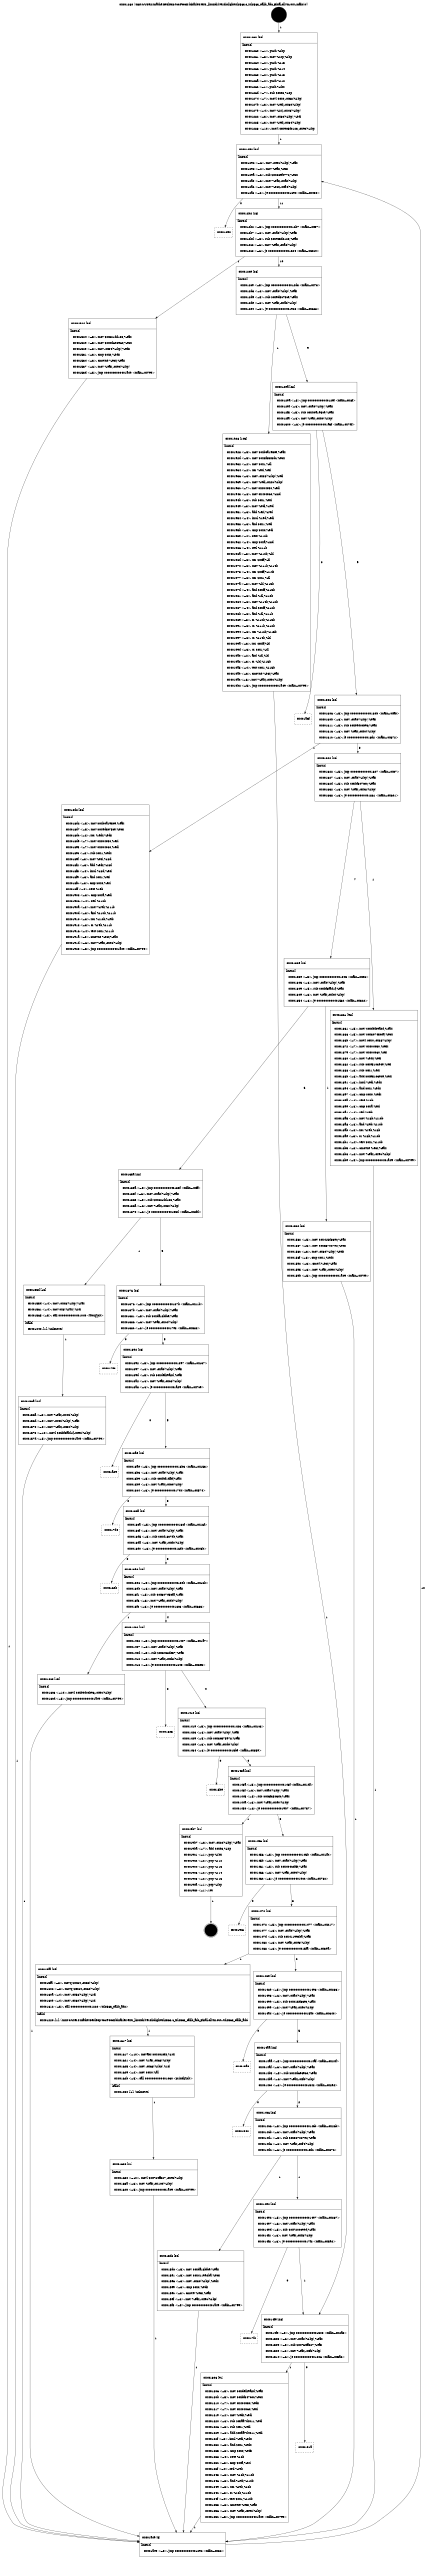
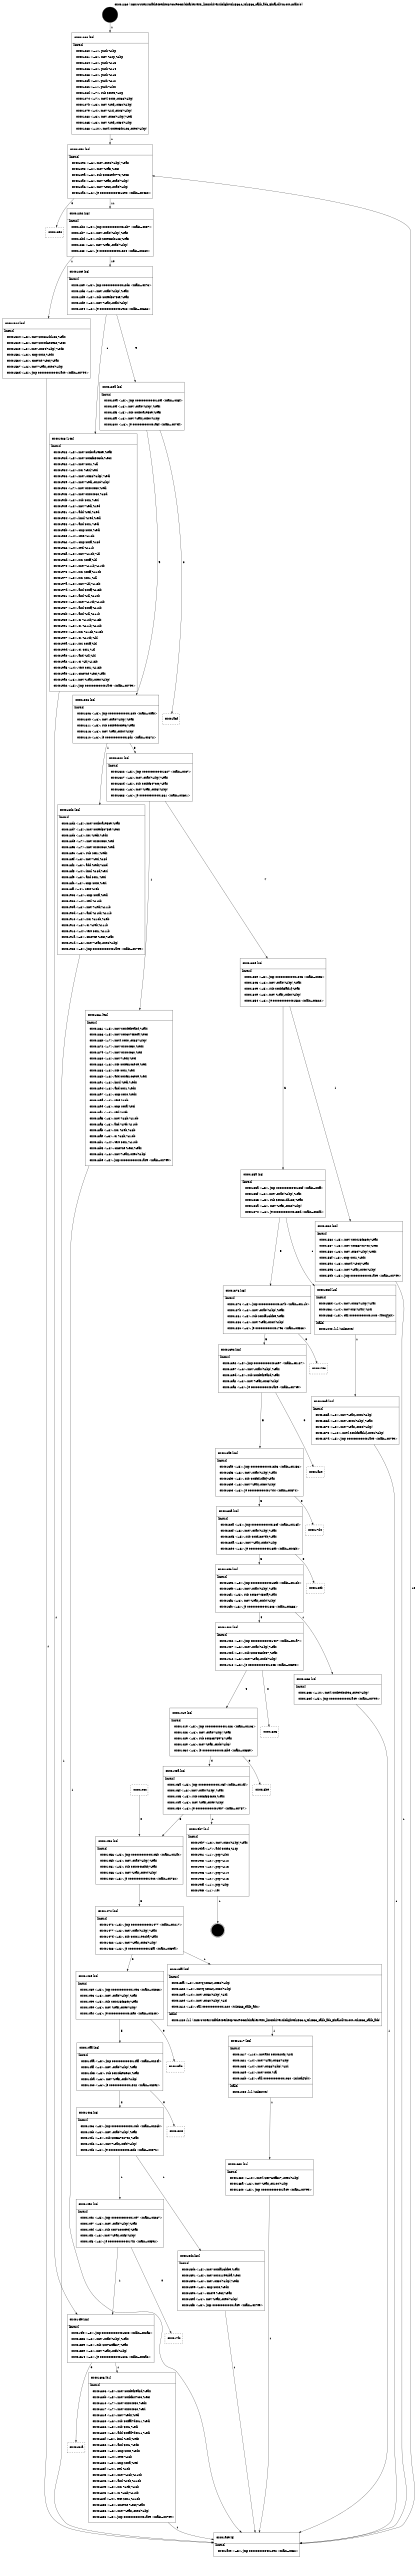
(250, 1902) -> (139, 1815)
